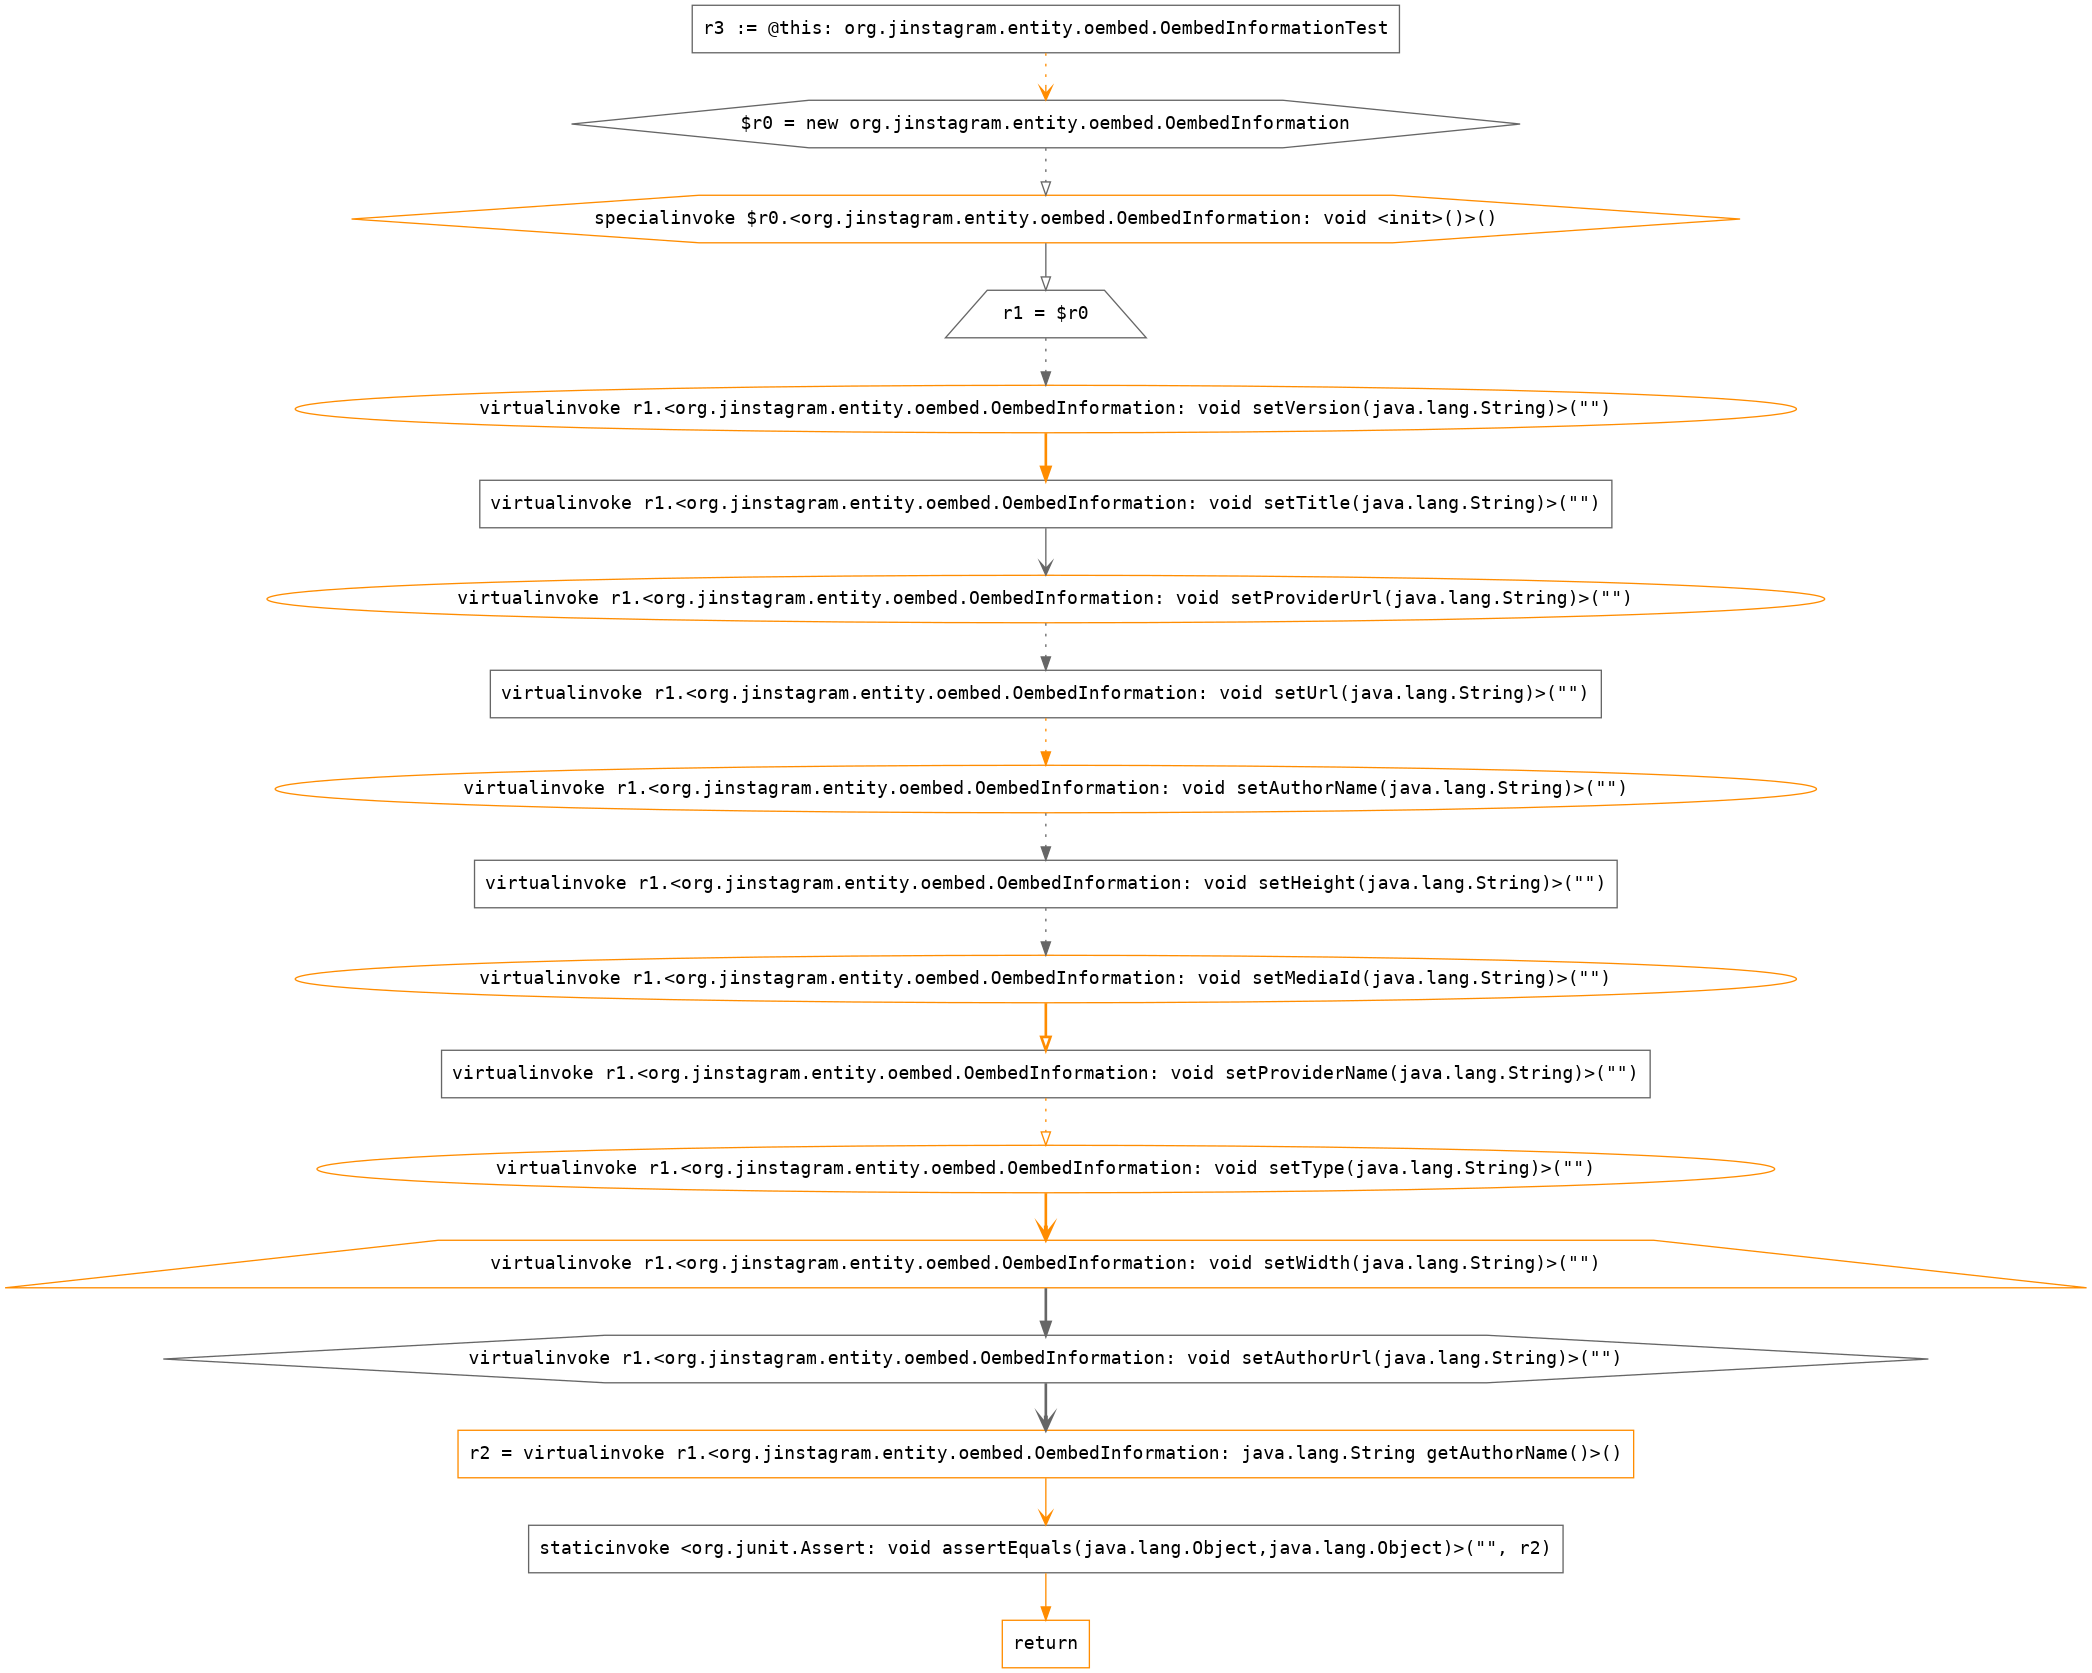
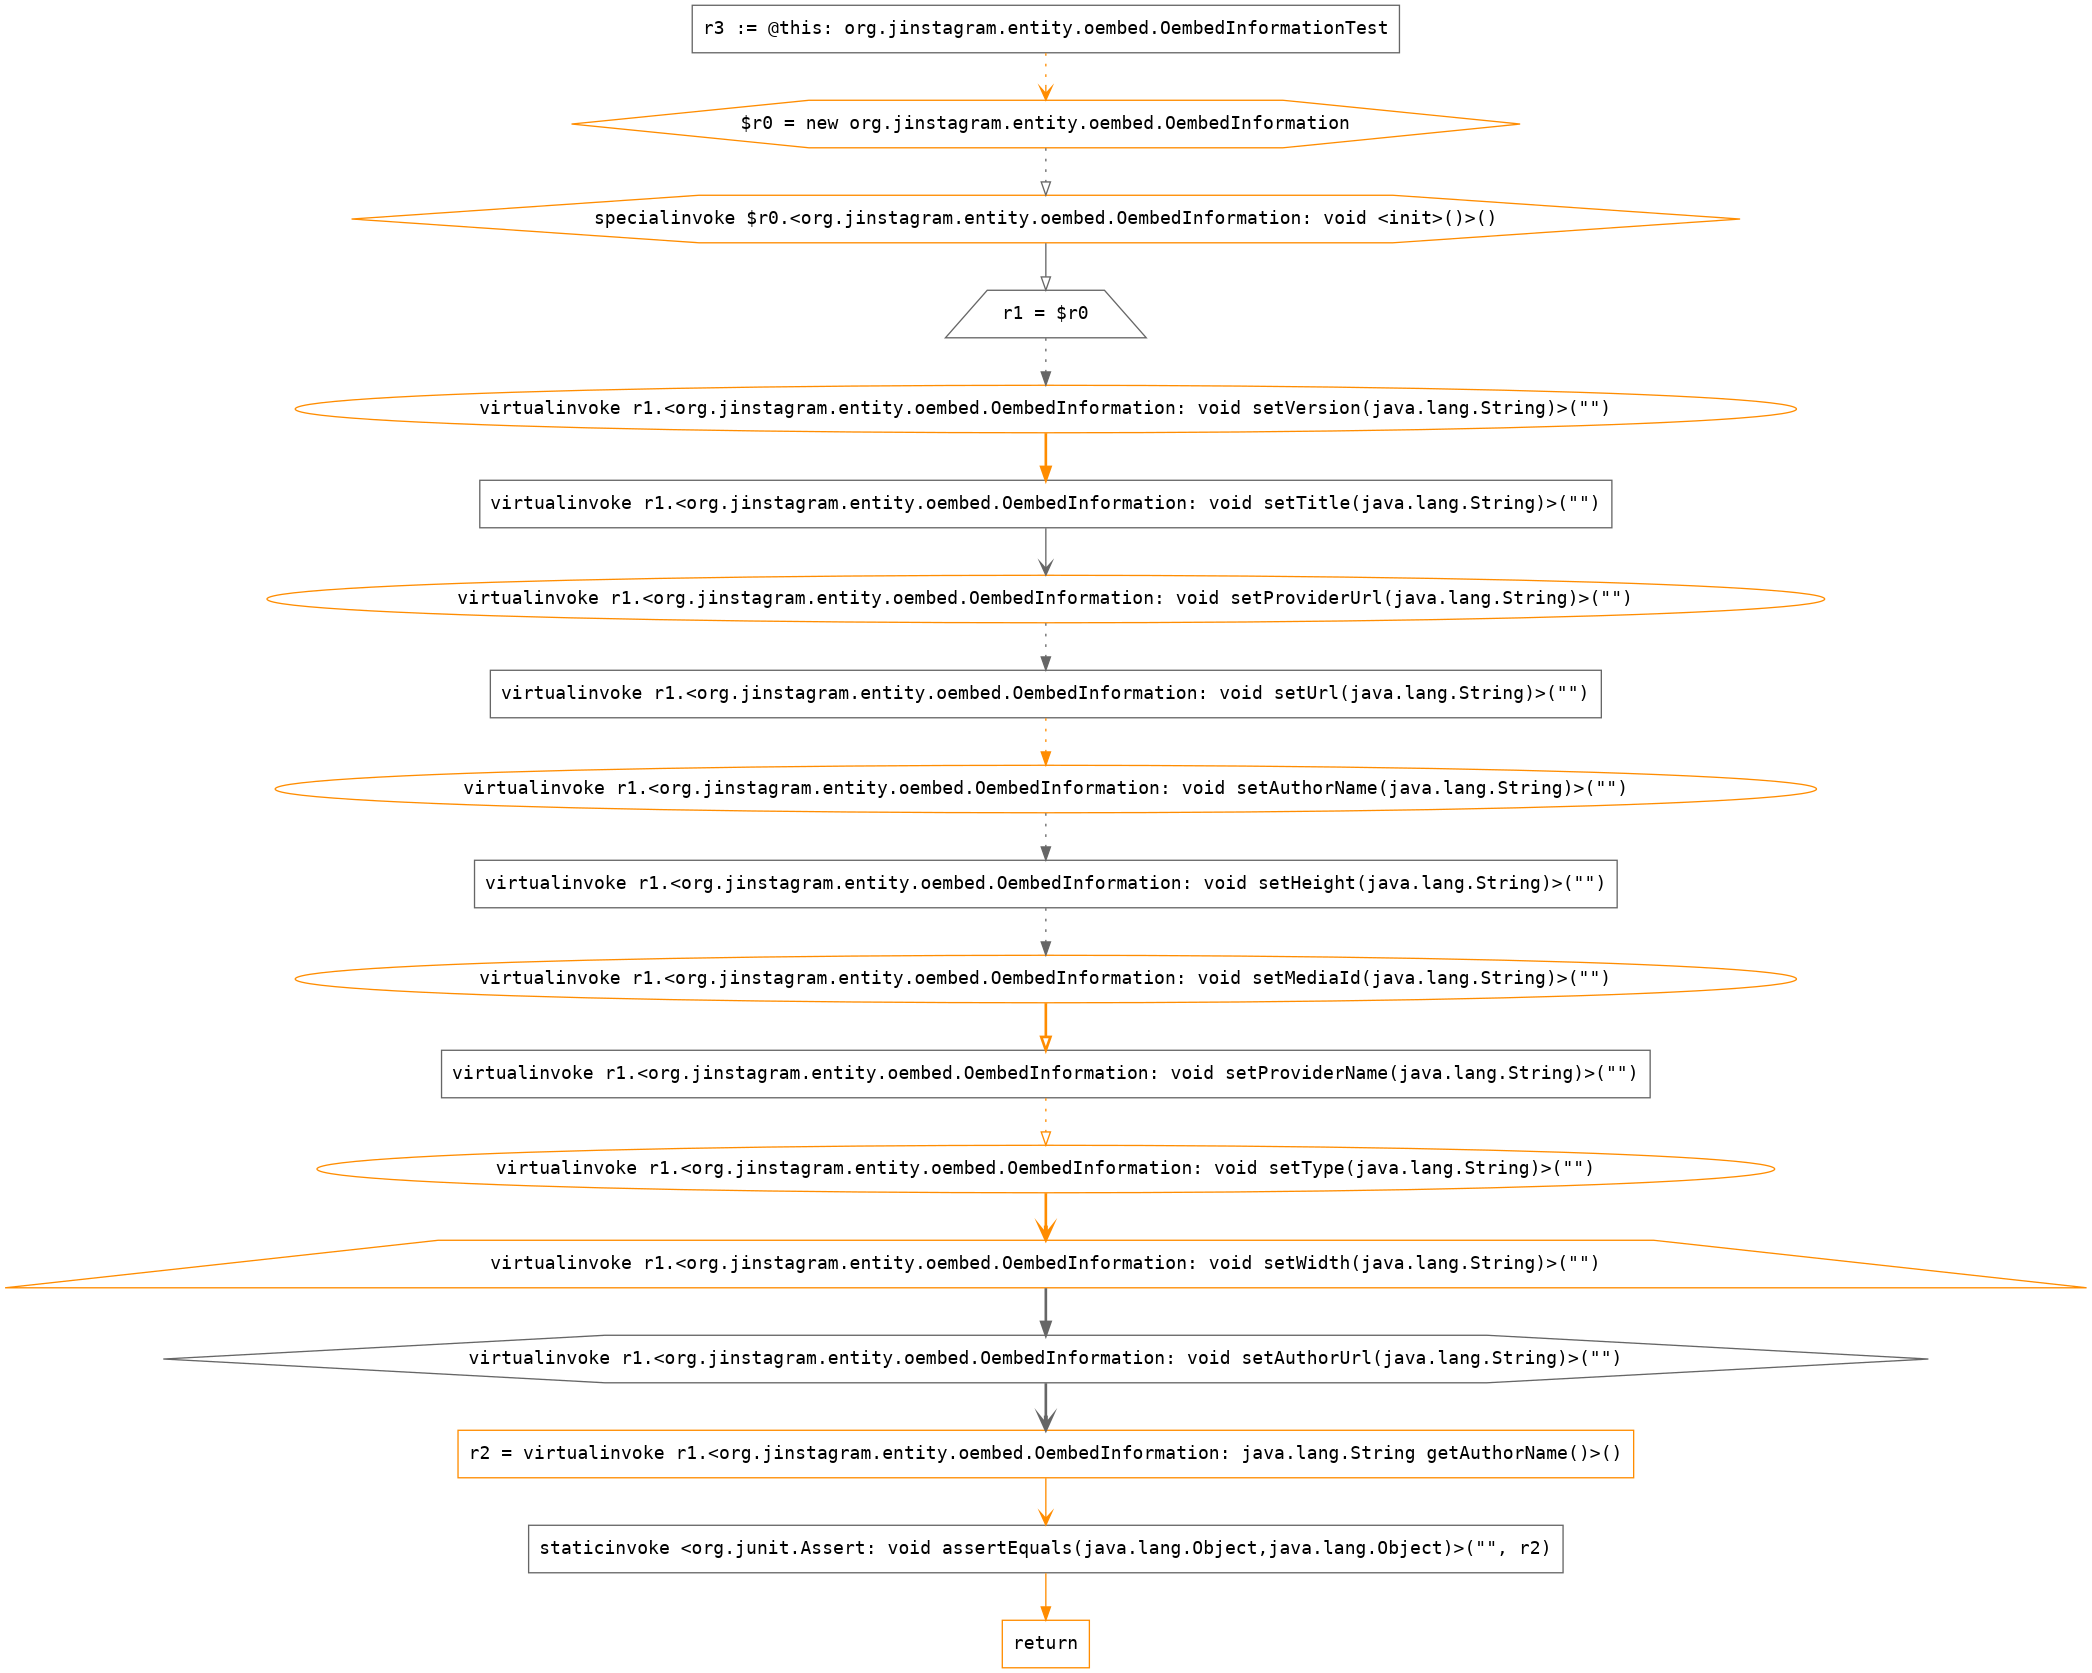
(1046, 124) -> (1046, 124)
